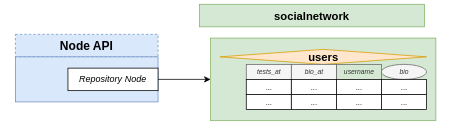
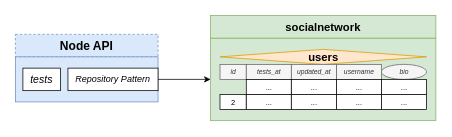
(312, 15) -> (323, 27)
none -> (233, 72)
(314, 72) -> (314, 72)
(359, 72) -> (359, 72)
none -> (42, 79)
(113, 79) -> (113, 79)
none -> (233, 102)
